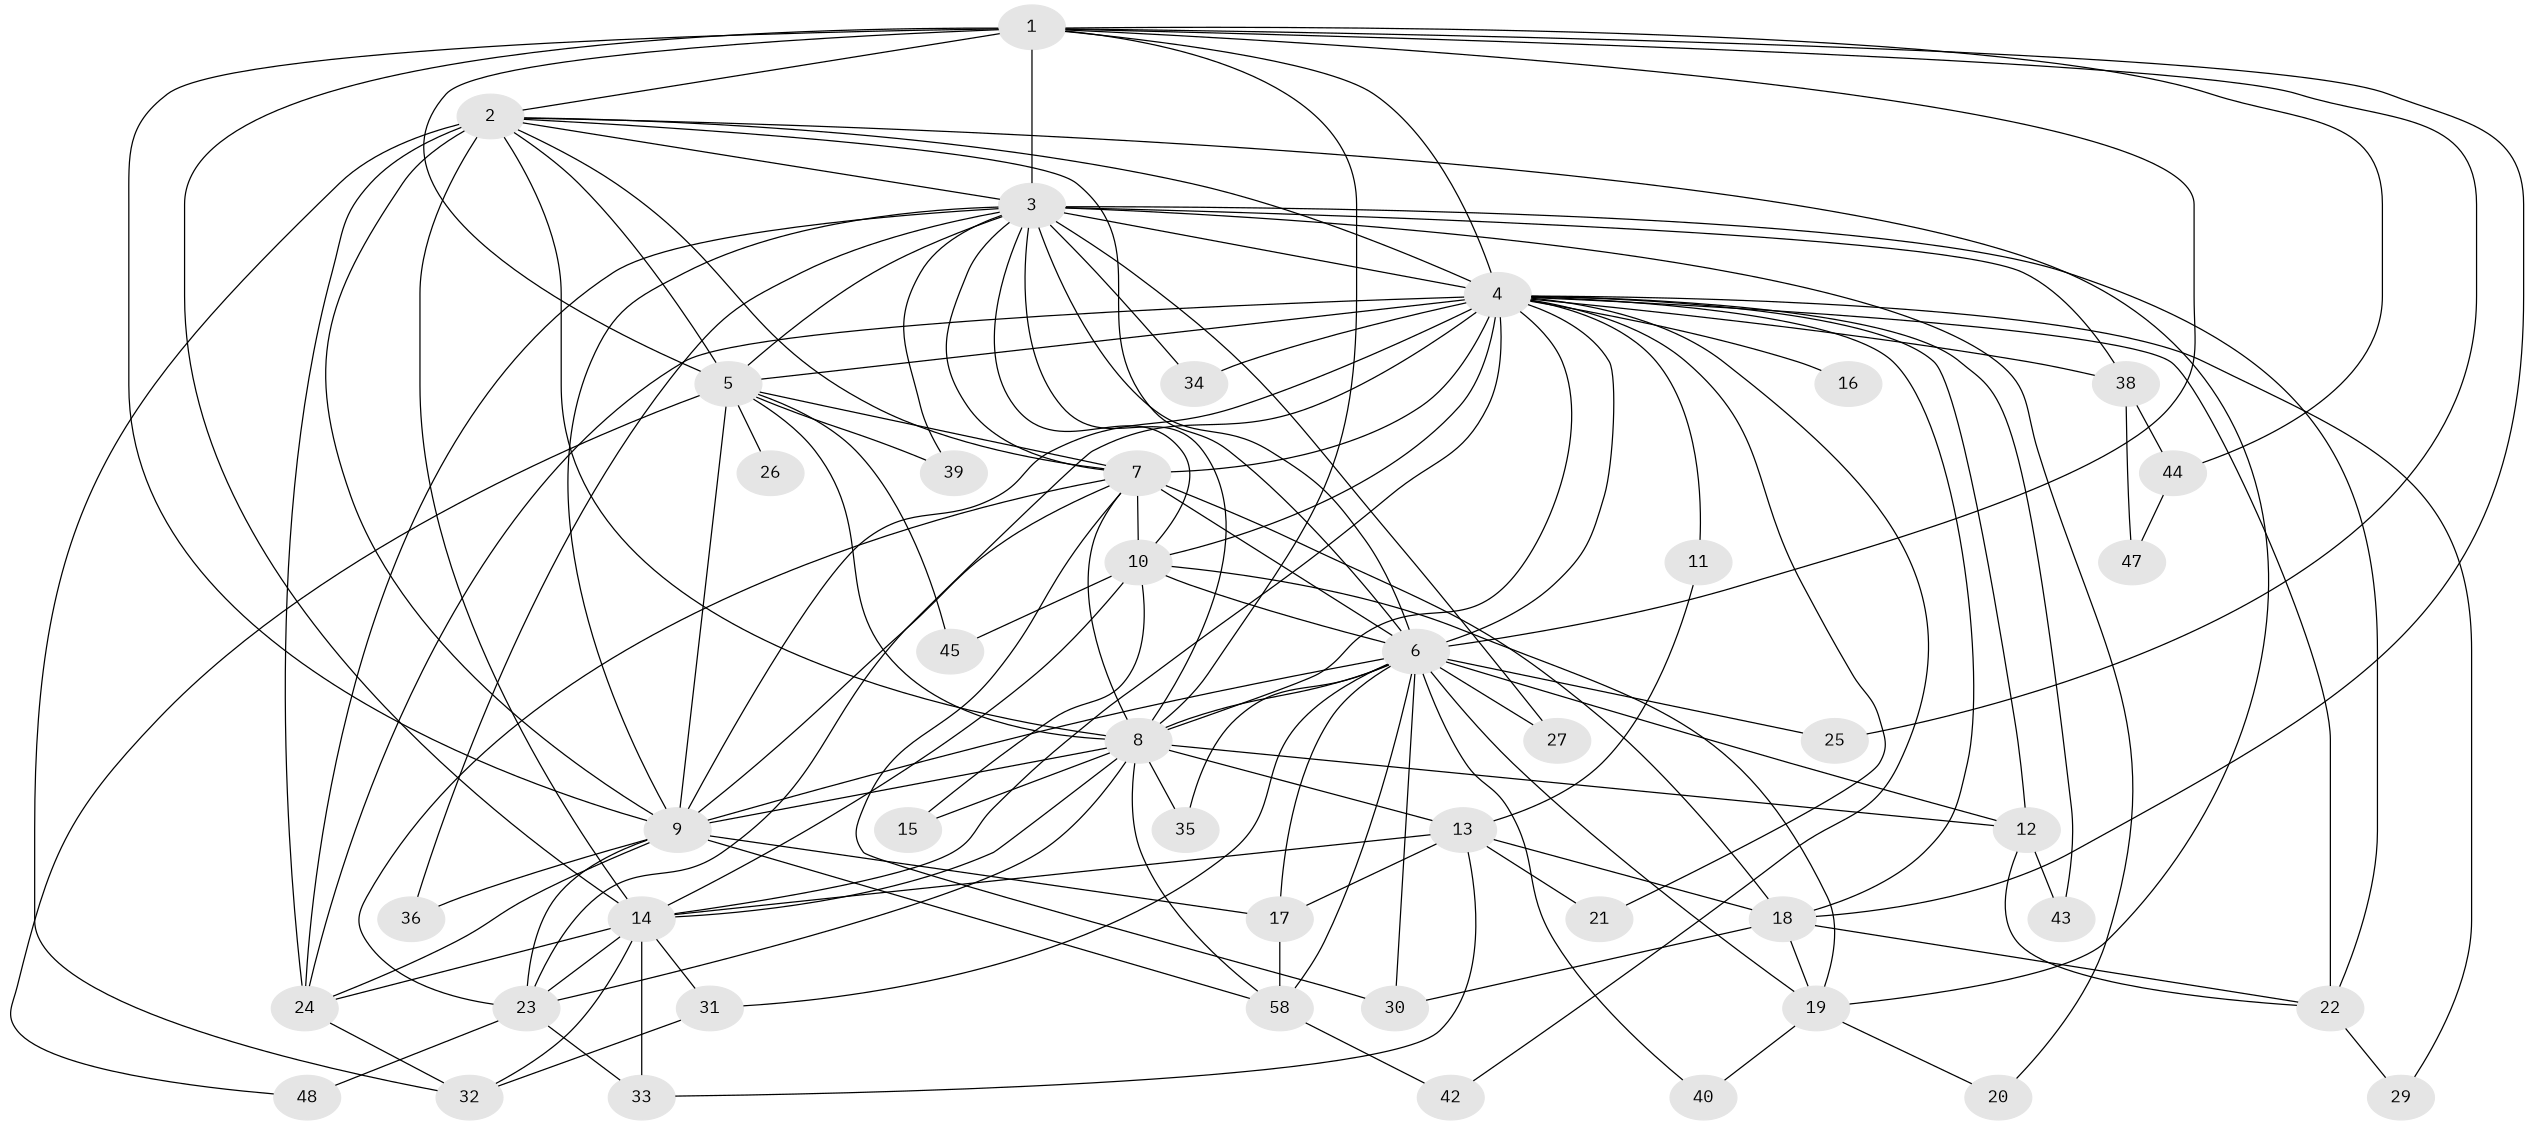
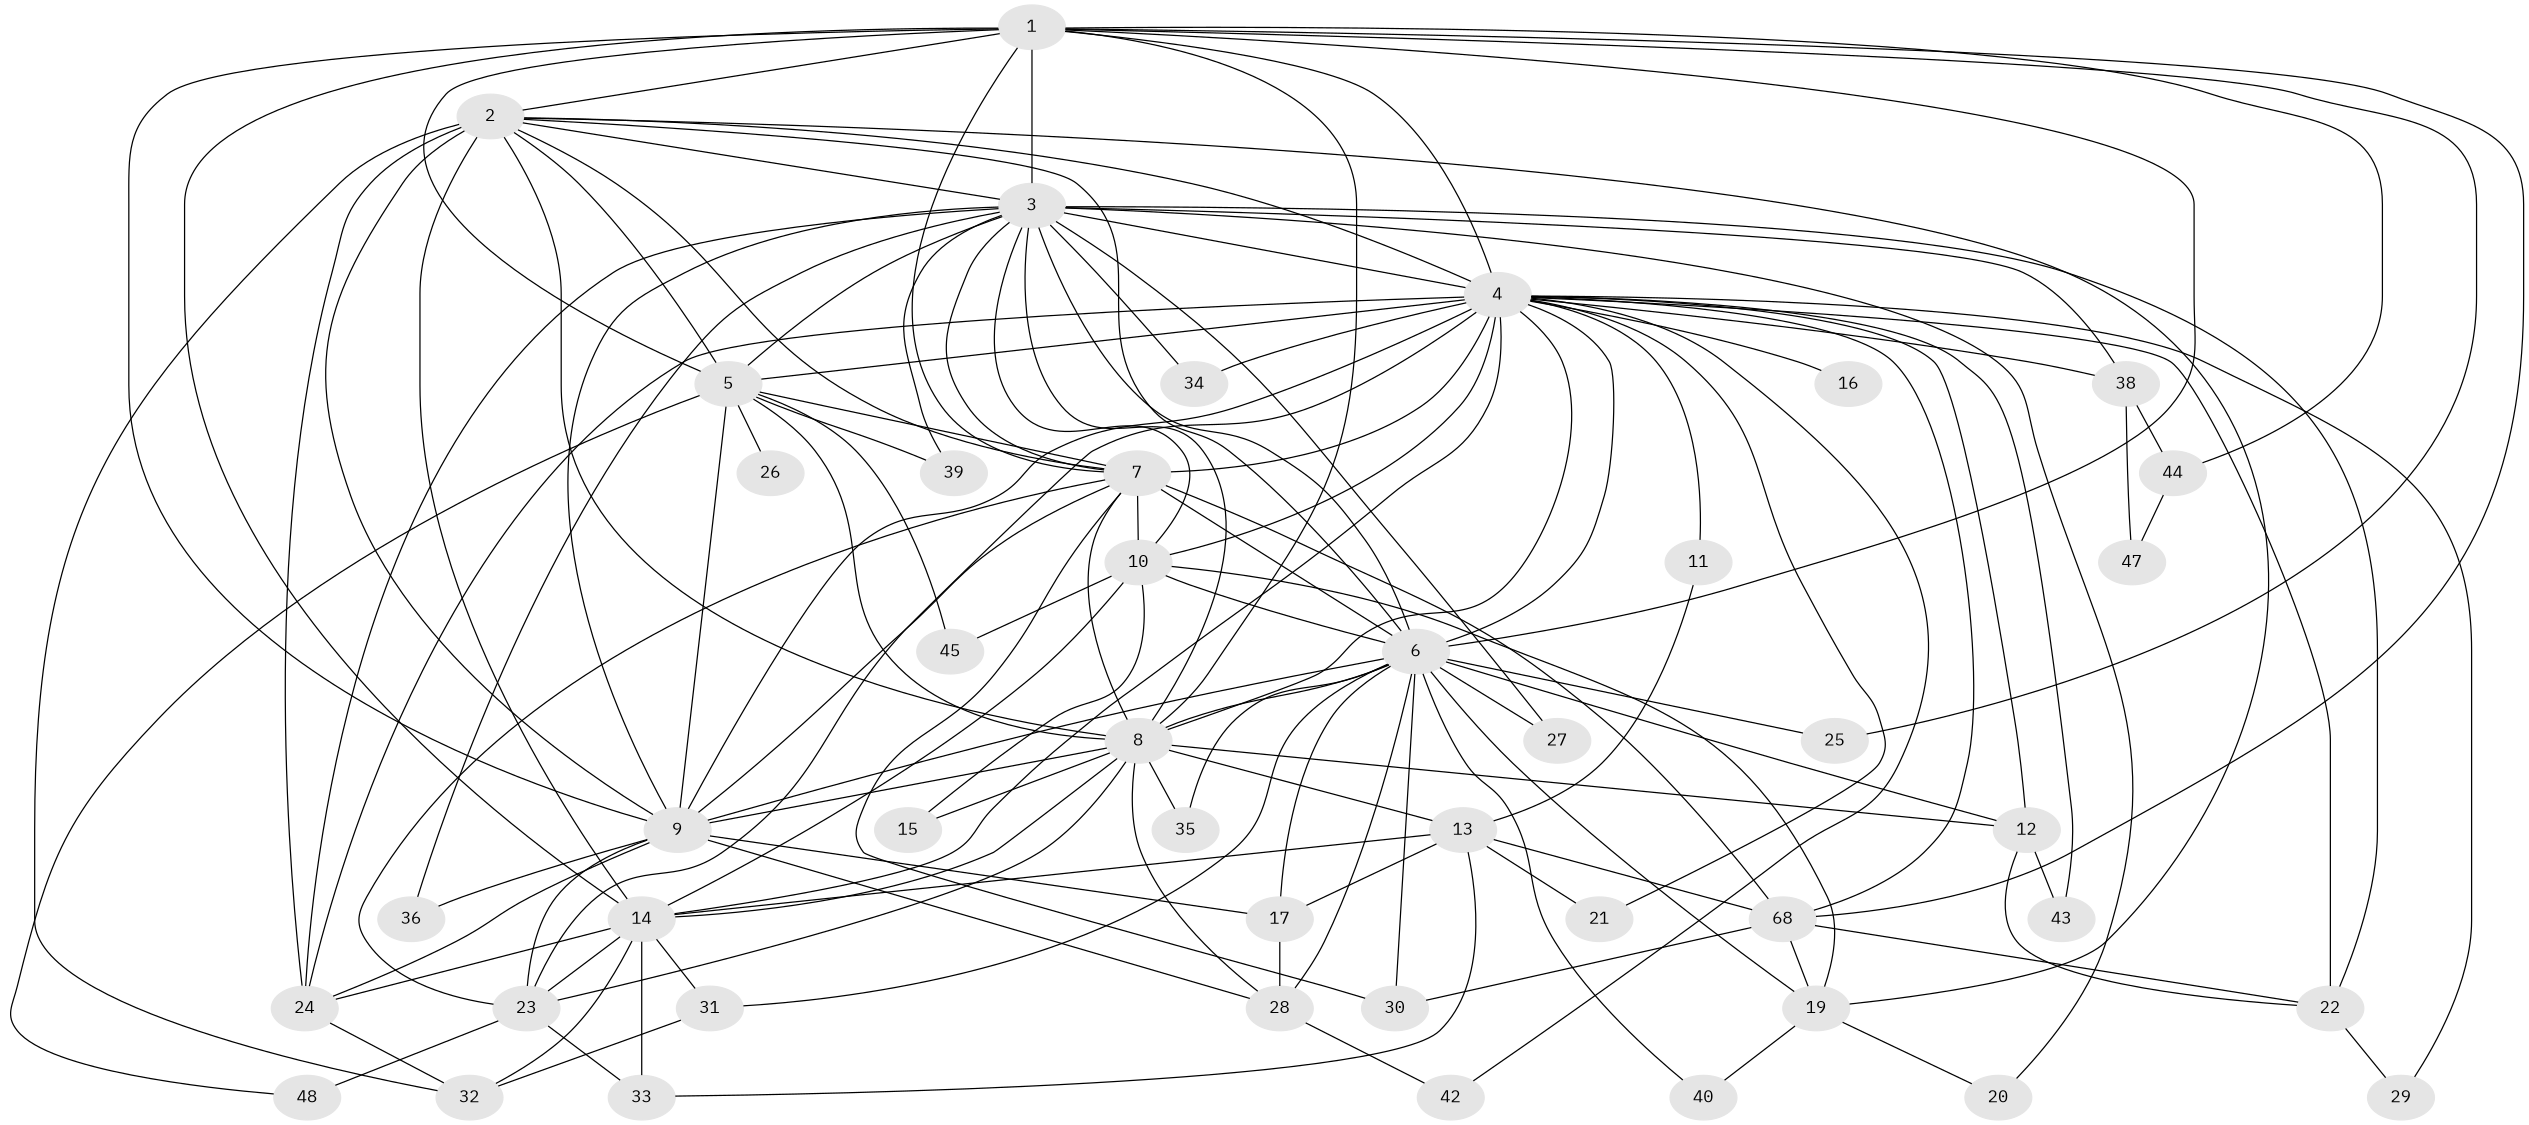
none -> (916, 336)
(1783, 919) -> (1783, 919)
(1280, 1008) -> (1280, 1008)
